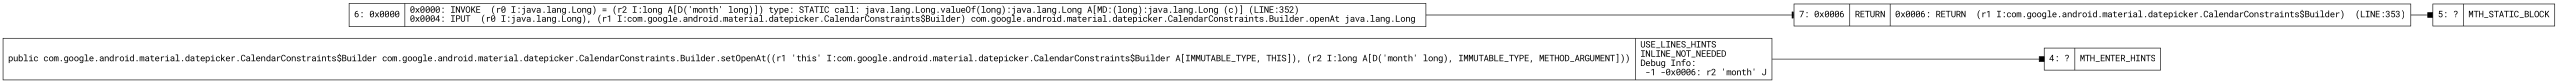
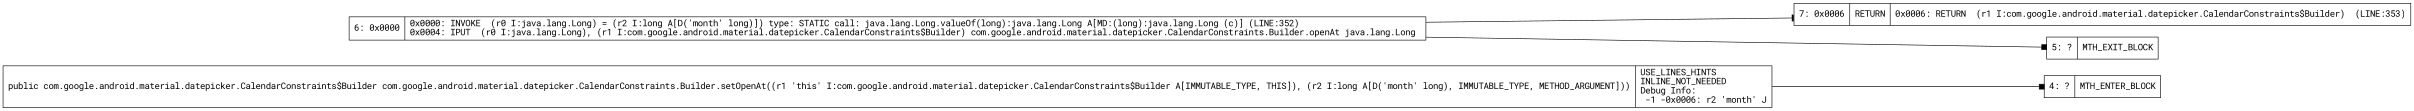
(2419, 15) -> (1733, 42)
(2509, 15) -> (2118, 48)
(2118, 59) -> (2118, 86)
